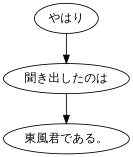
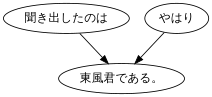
(66, 44) -> (152, 45)
